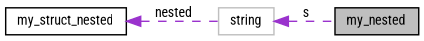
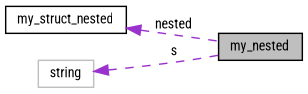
(180, 21) -> (179, 36)
